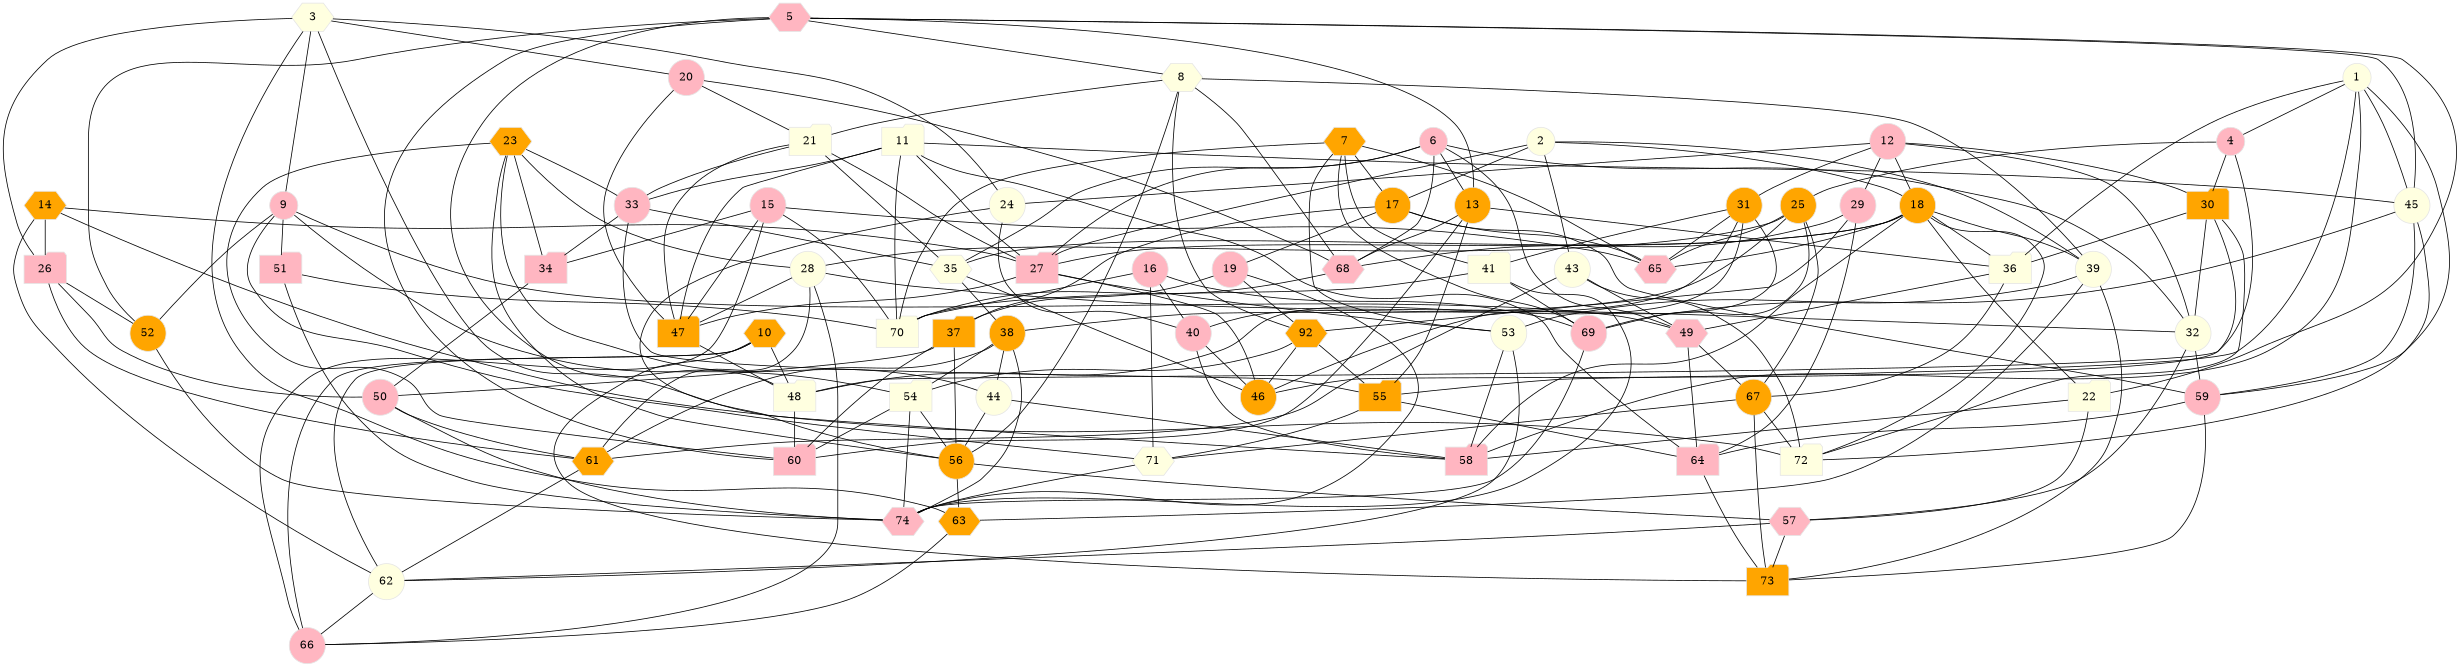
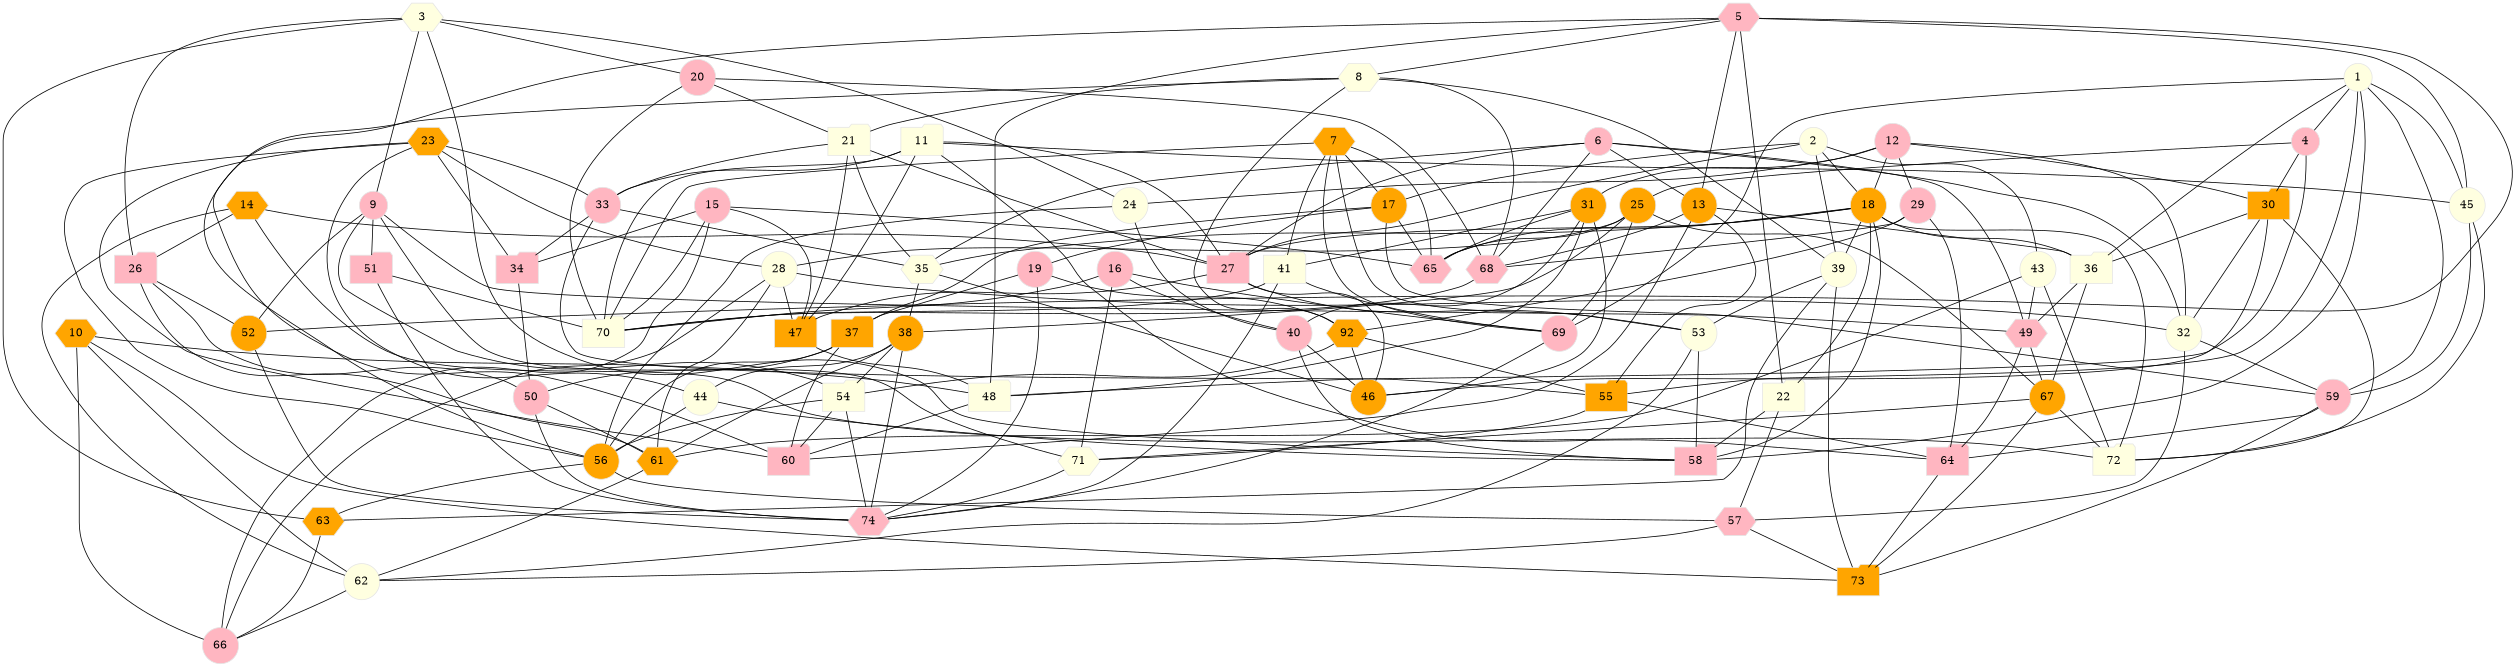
(604, 203) -> (580, 183)
(2005, 300) -> (1915, 102)
